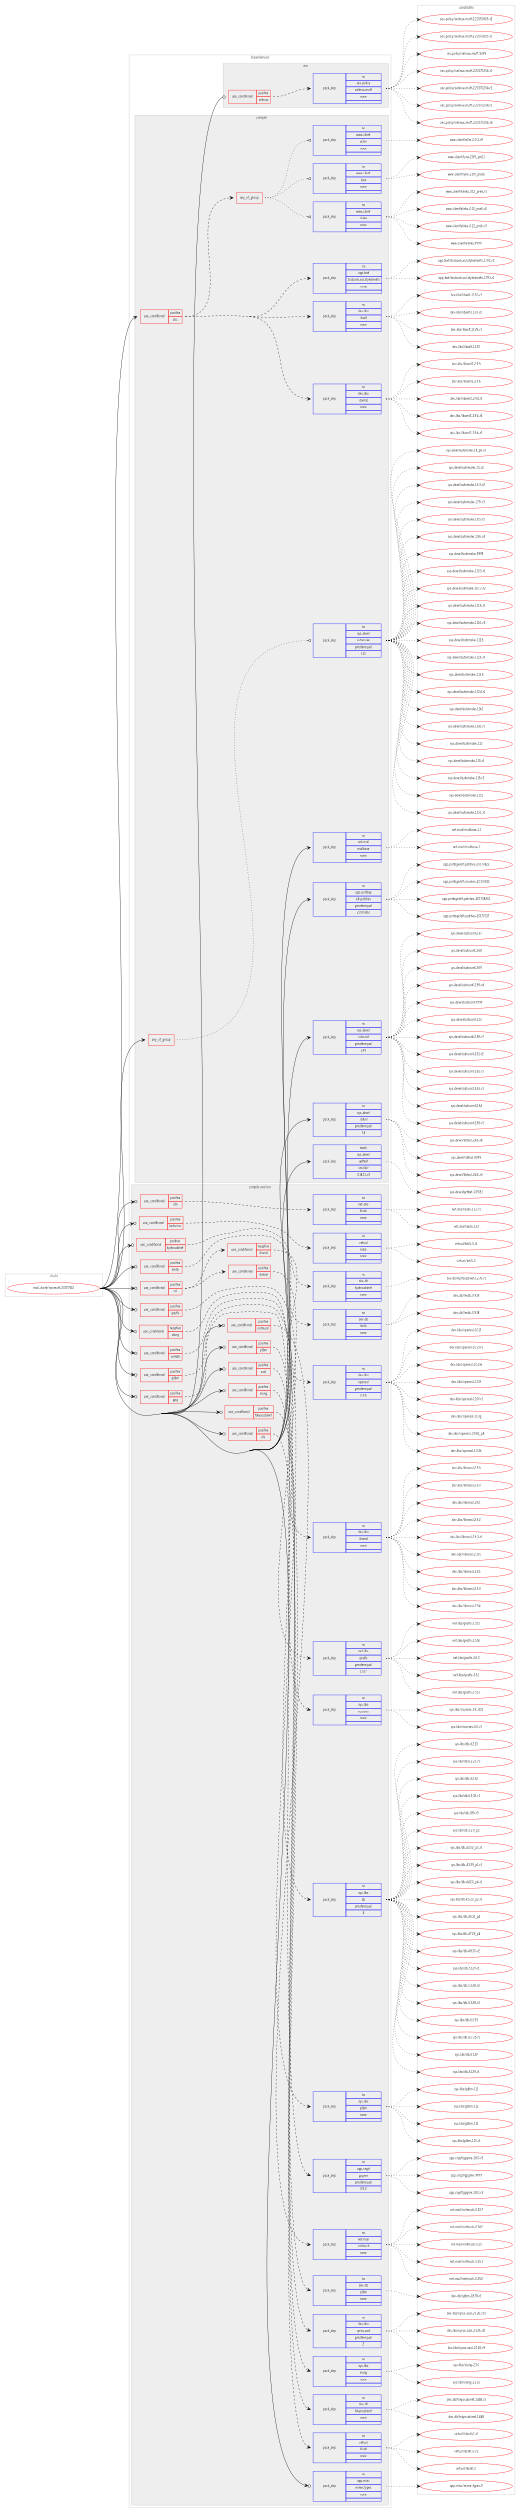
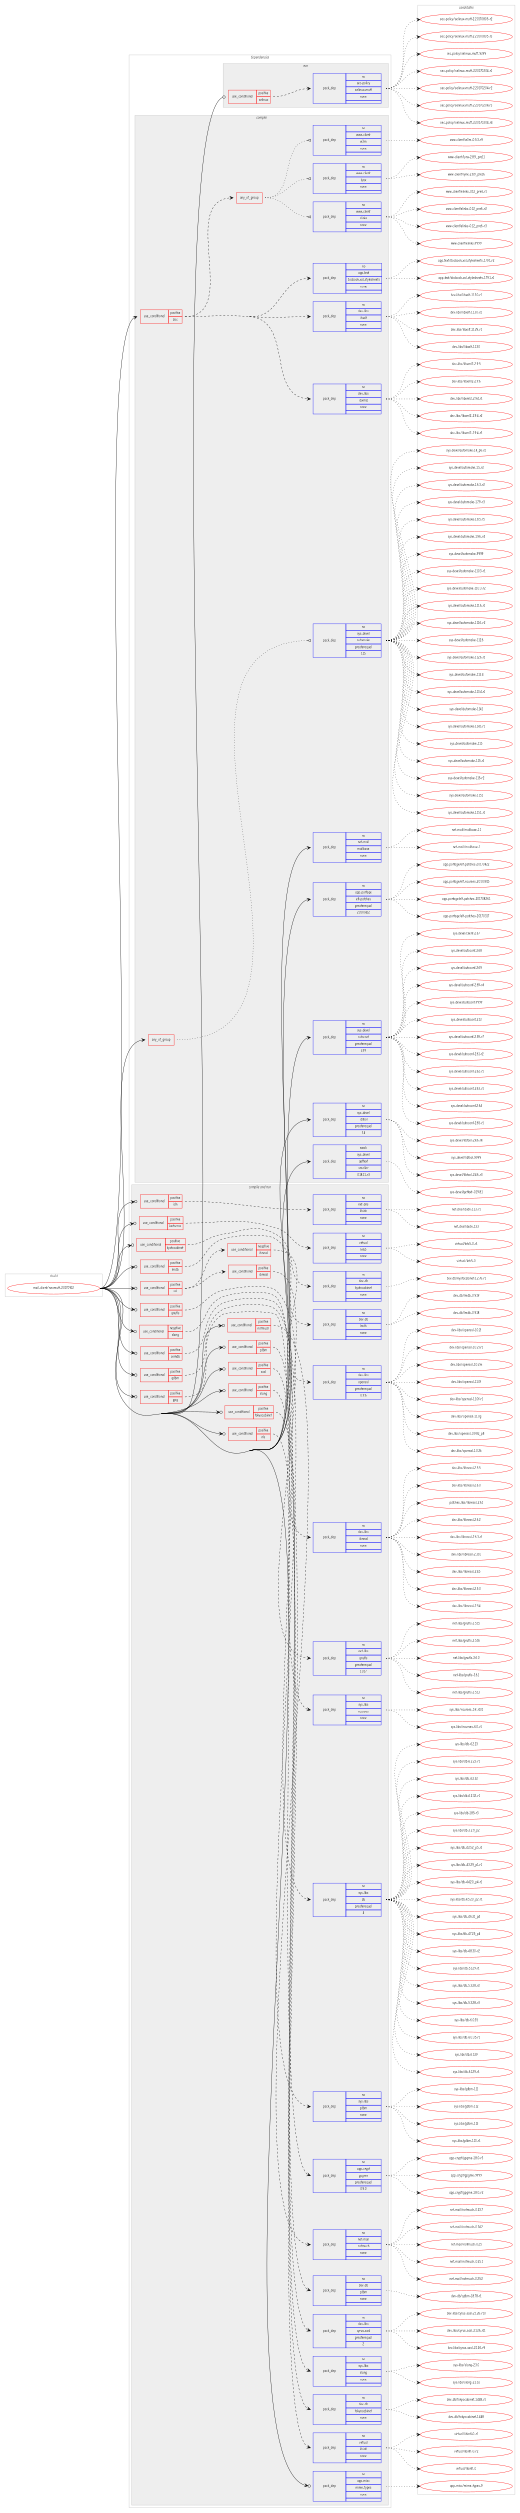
(466, 934) -> (466, 934)
(466, 1503) -> (466, 1503)
